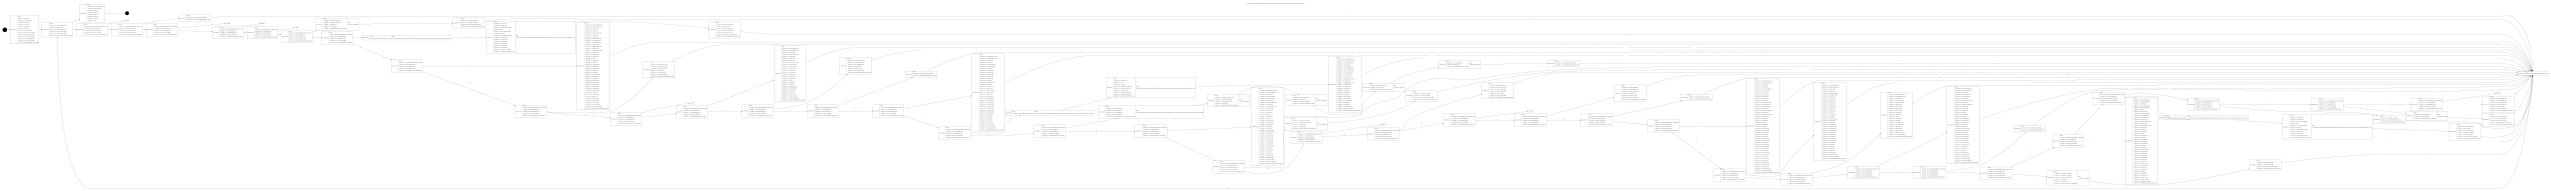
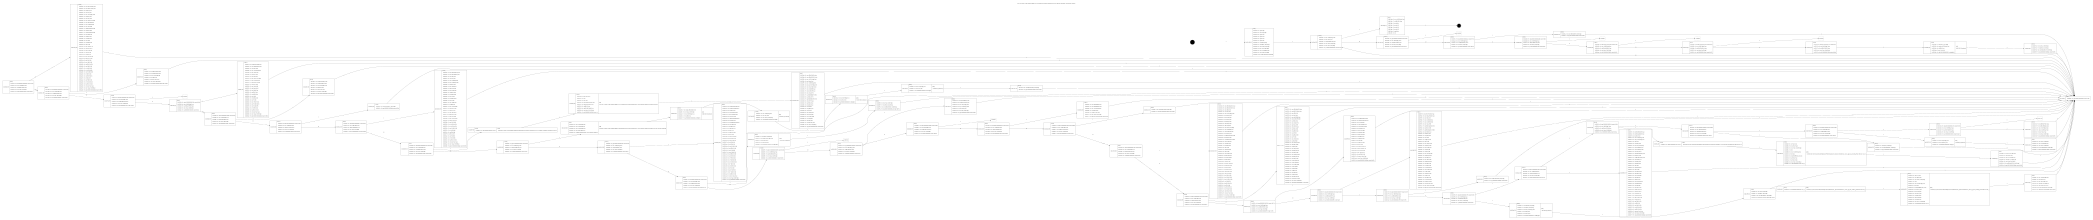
(337, 38) -> none
